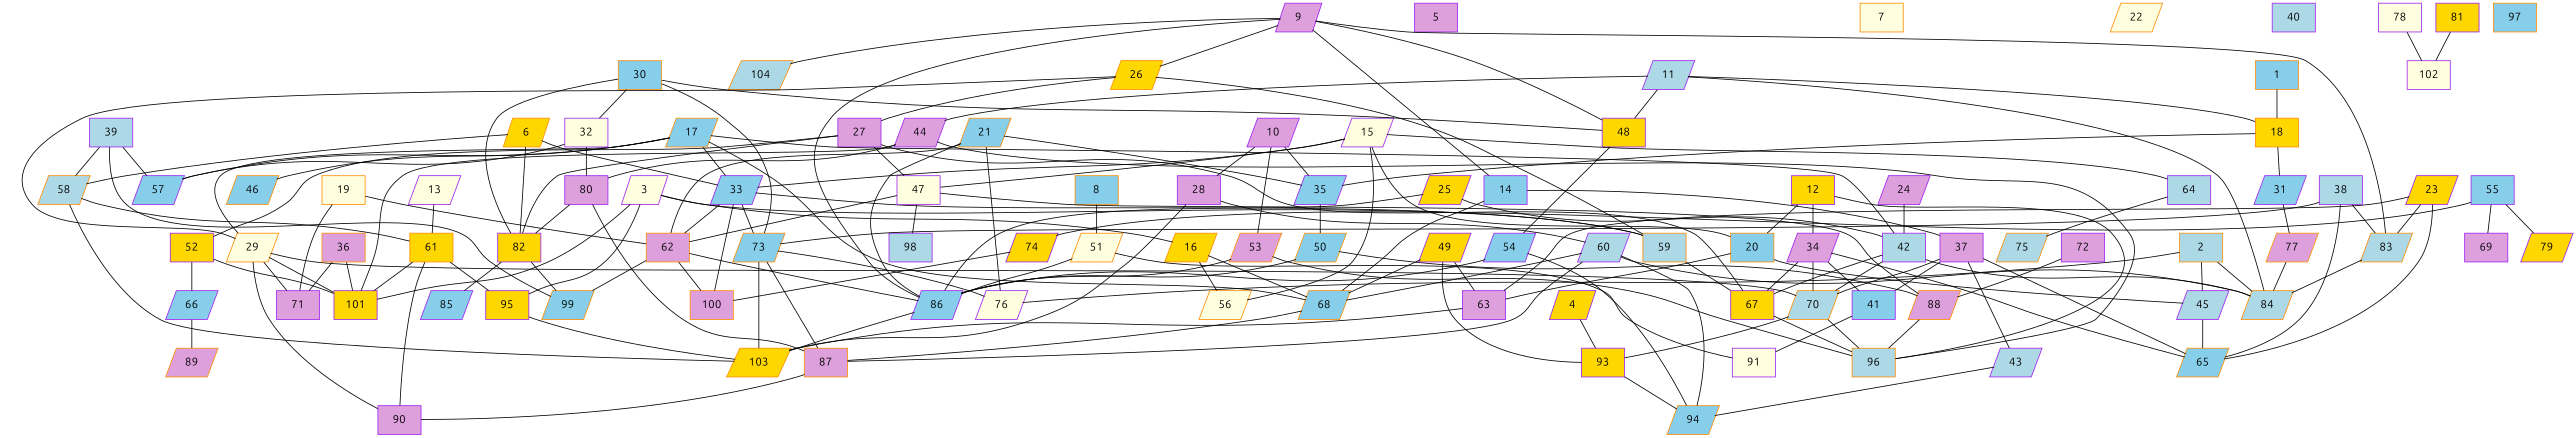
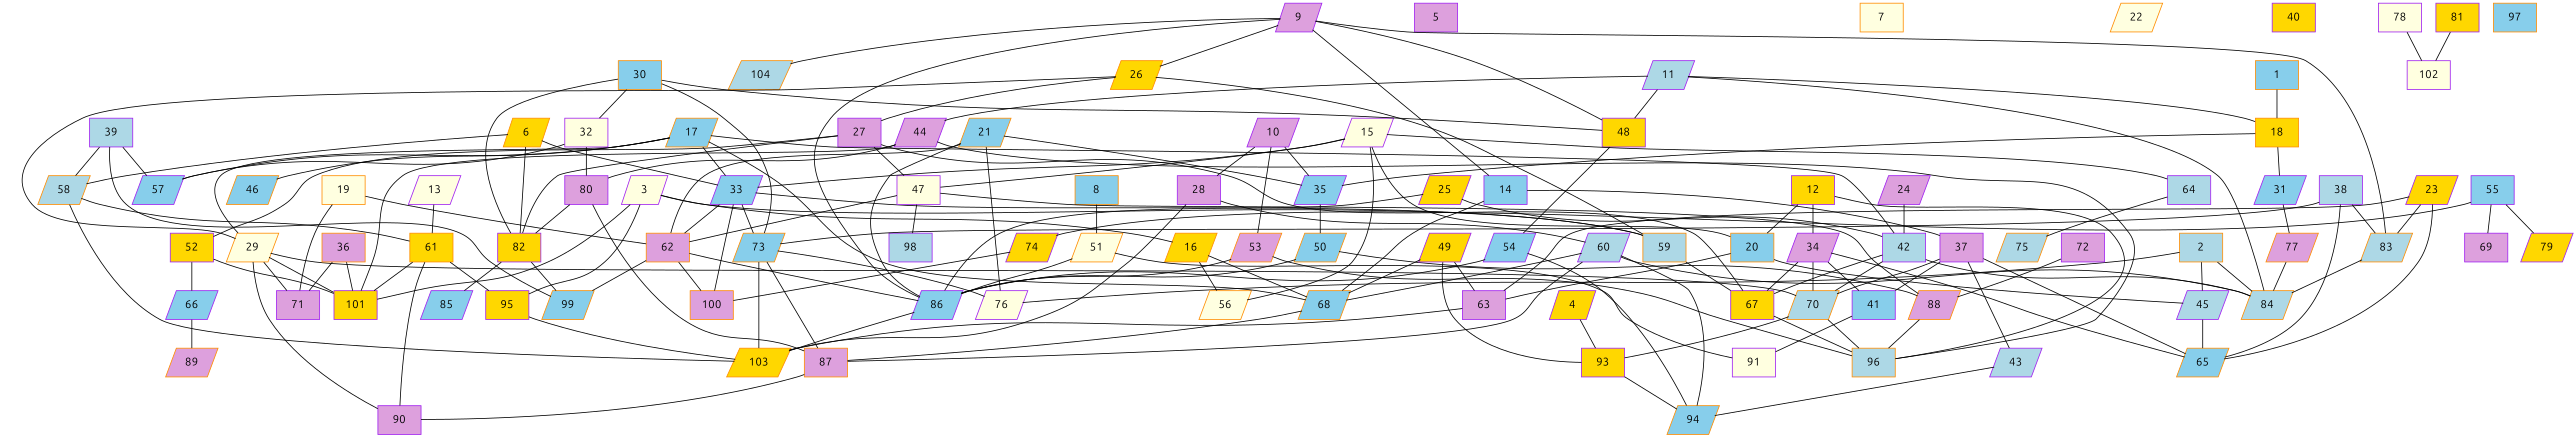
(2294, 18) -> (2294, 18)
